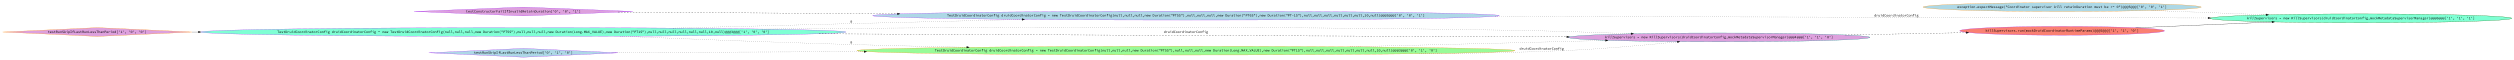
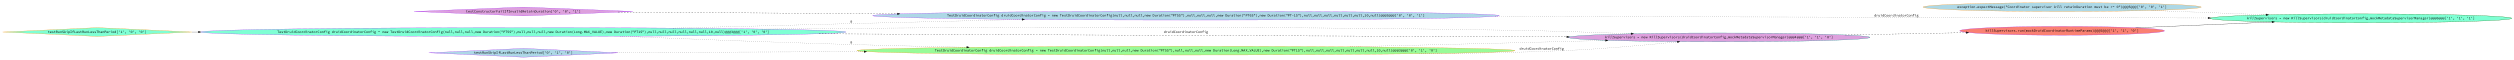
(97, 32) -> (97, 32)
